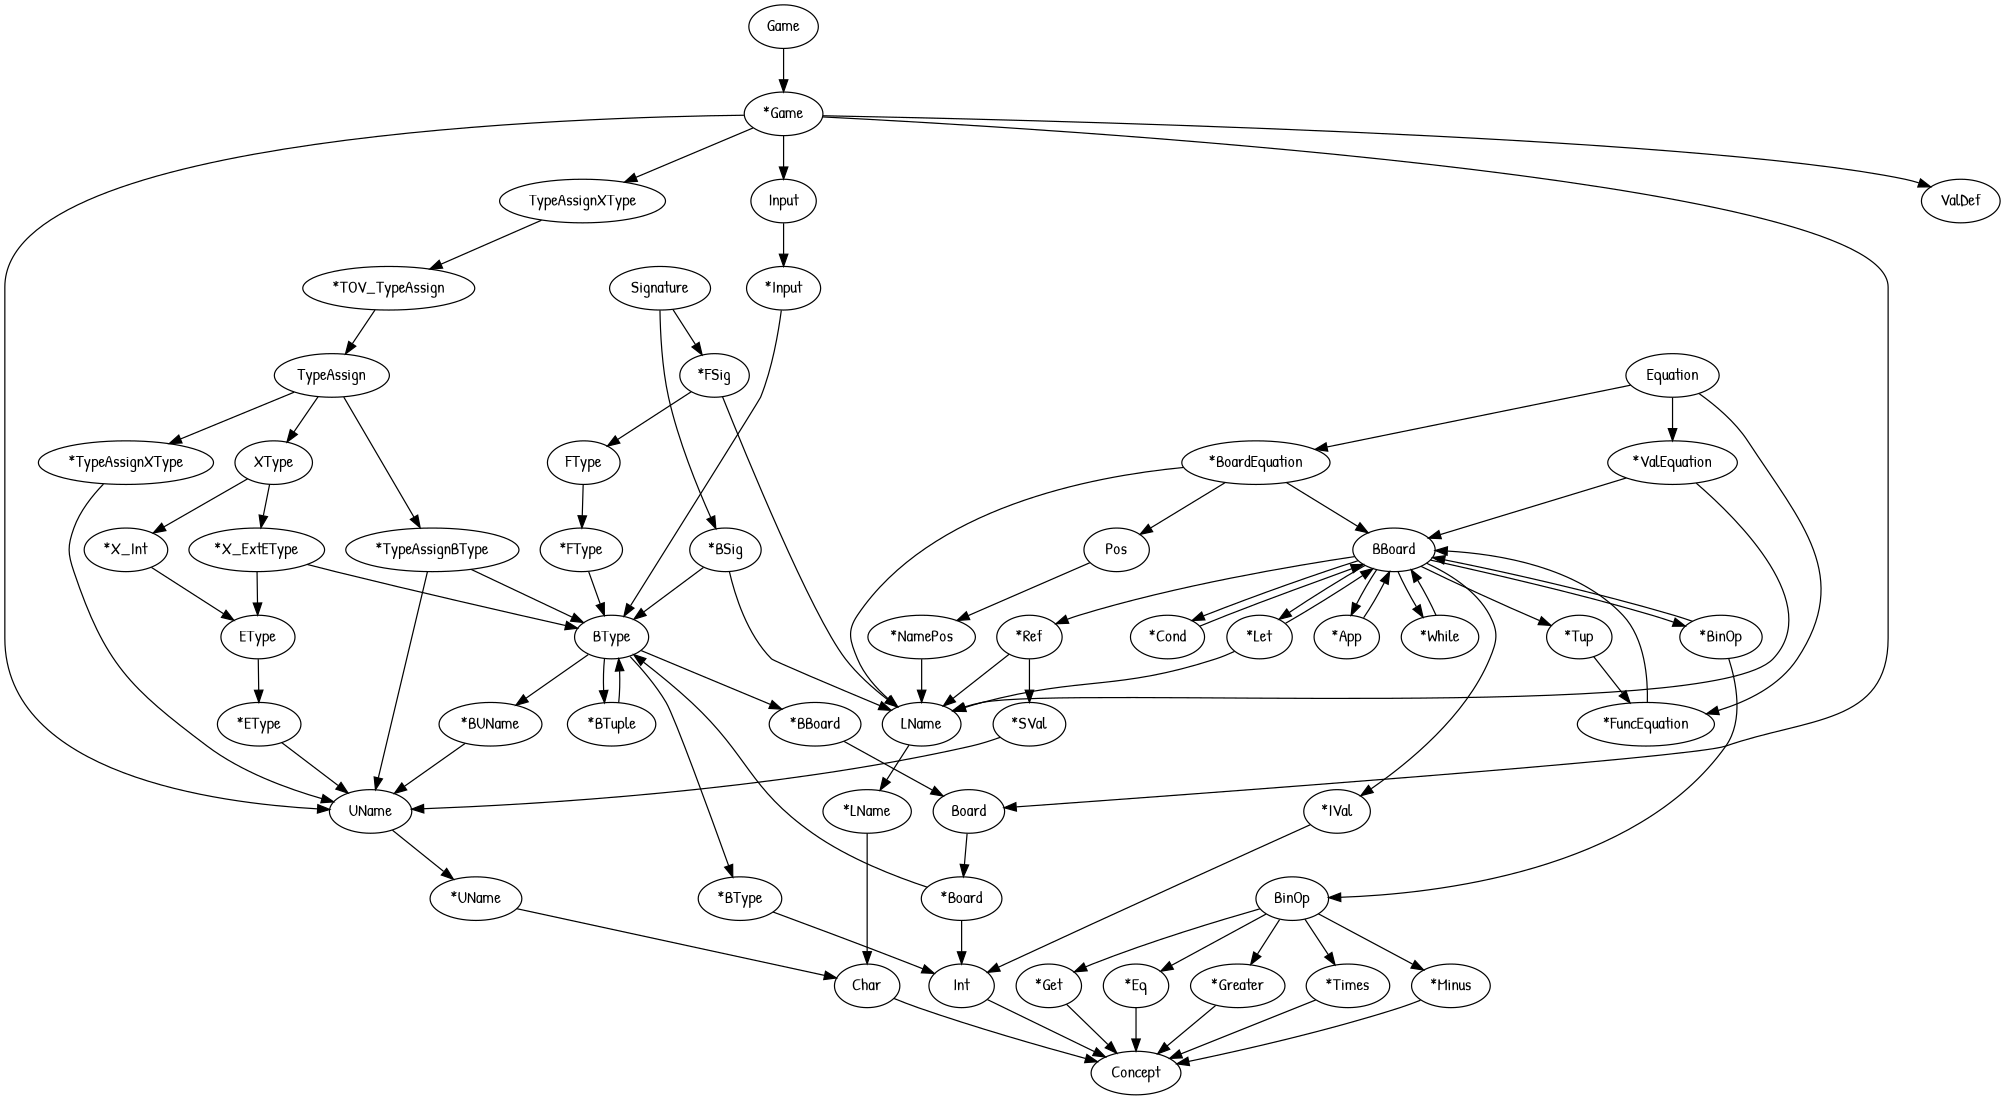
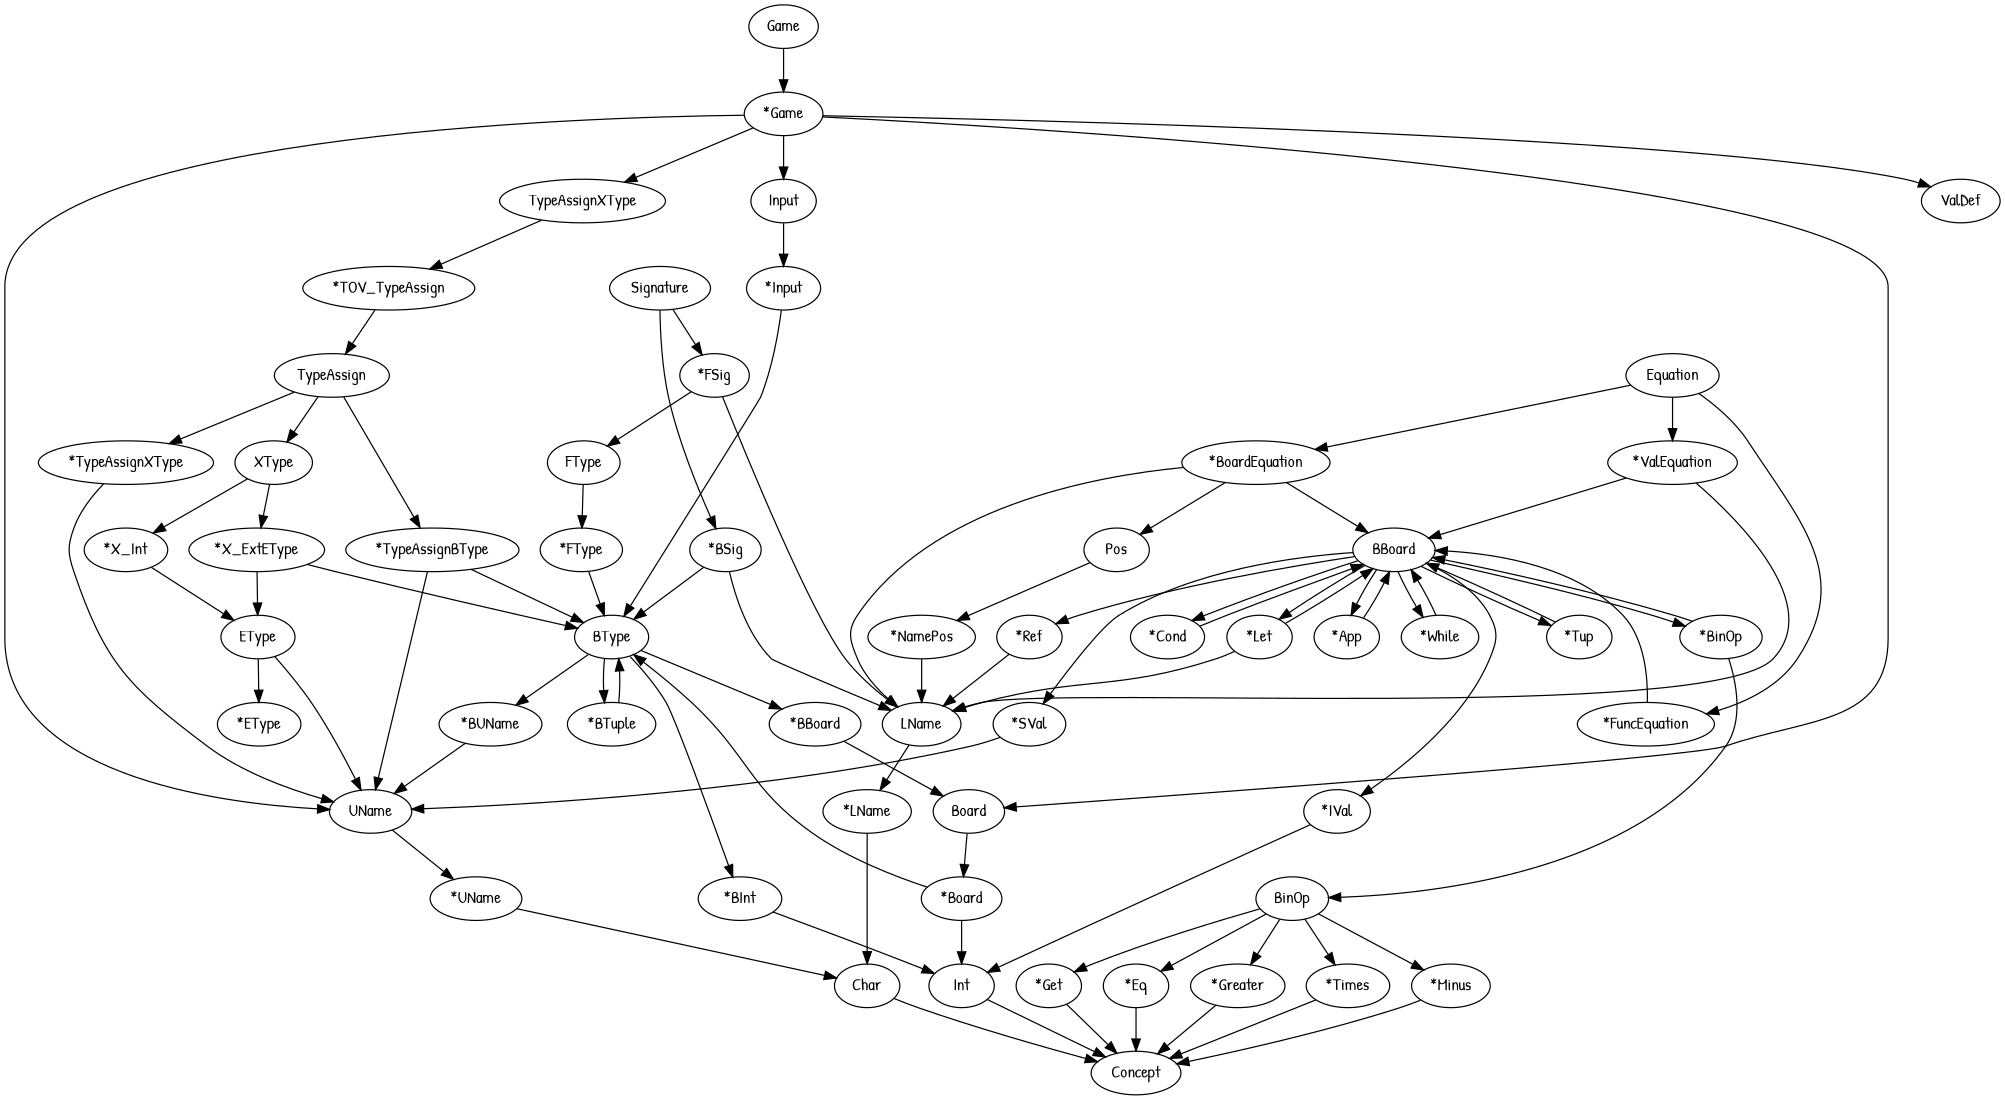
(1029, 675) -> (1241, 569)
(1608, 675) -> (1497, 594)
(310, 764) -> (319, 715)
(740, 899) -> (740, 899)
